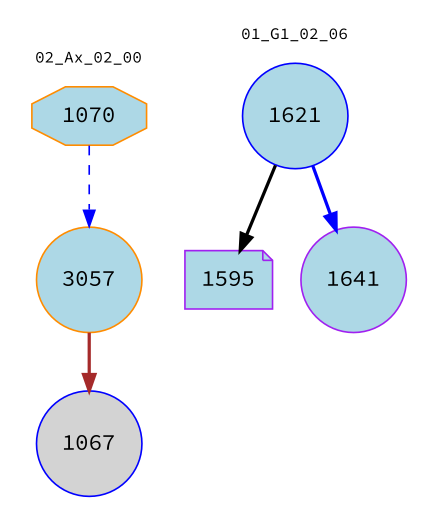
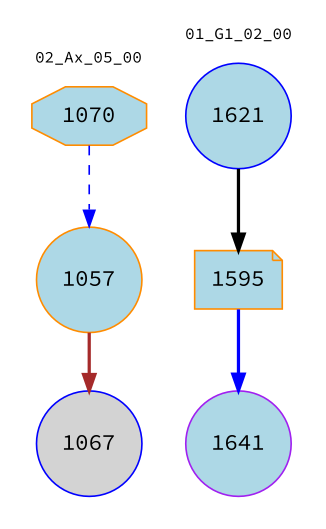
(295, 35) -> (239, 35)
(89, 58) -> (89, 58)
(322, 190) -> (238, 341)
(89, 280) -> (89, 280)
(229, 280) -> (238, 280)
